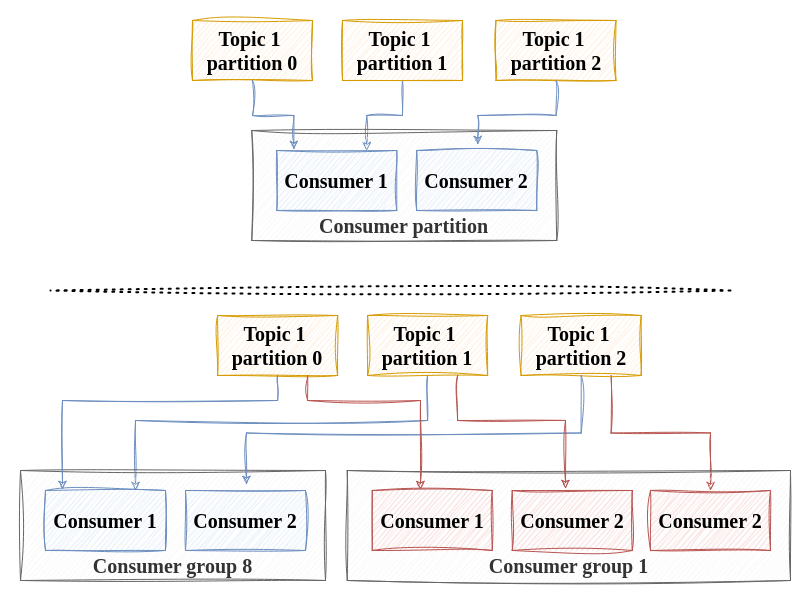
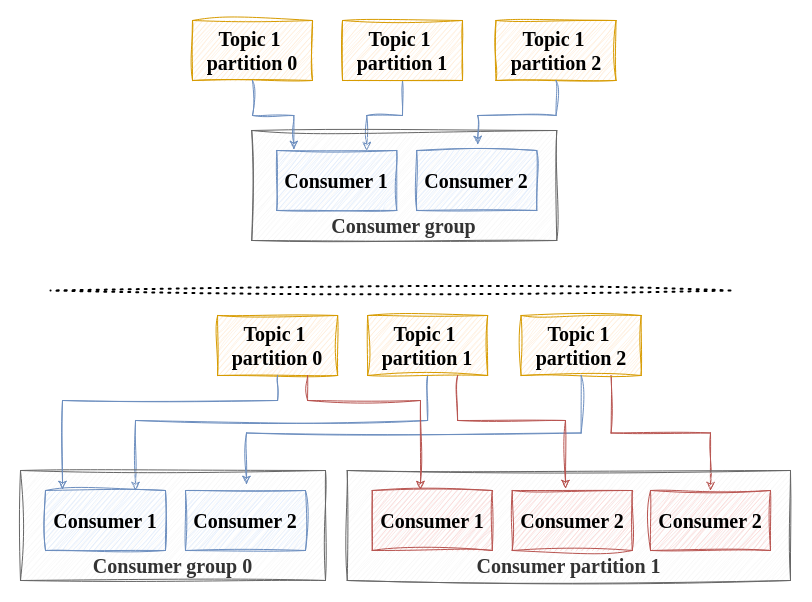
(404, 226) -> (404, 226)
(173, 566) -> (173, 566)
(569, 566) -> (569, 566)
